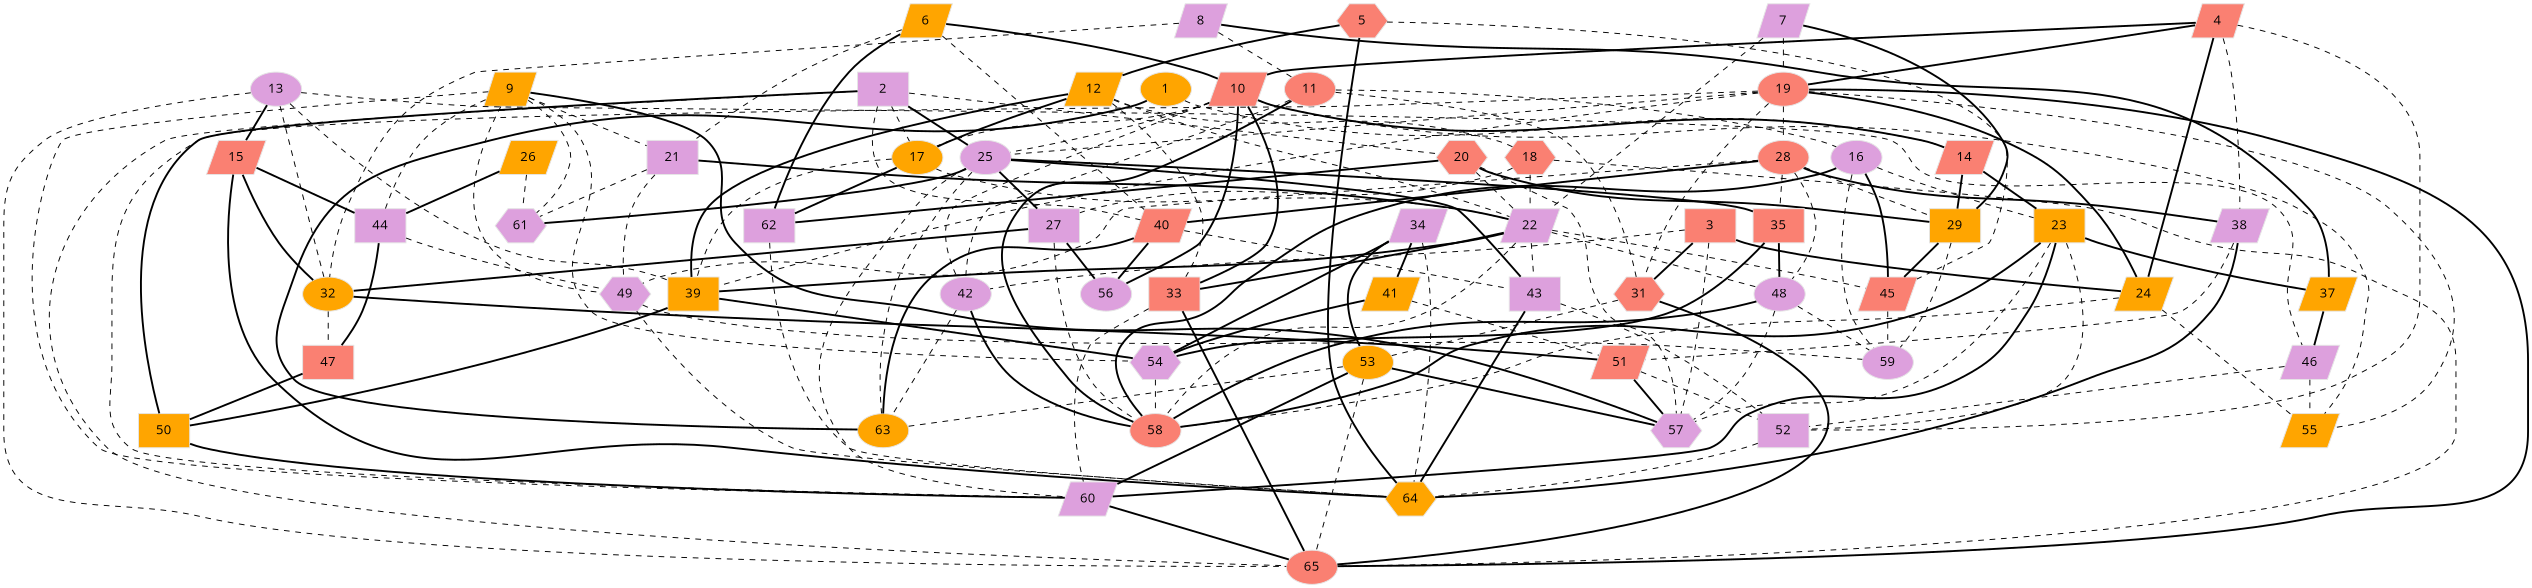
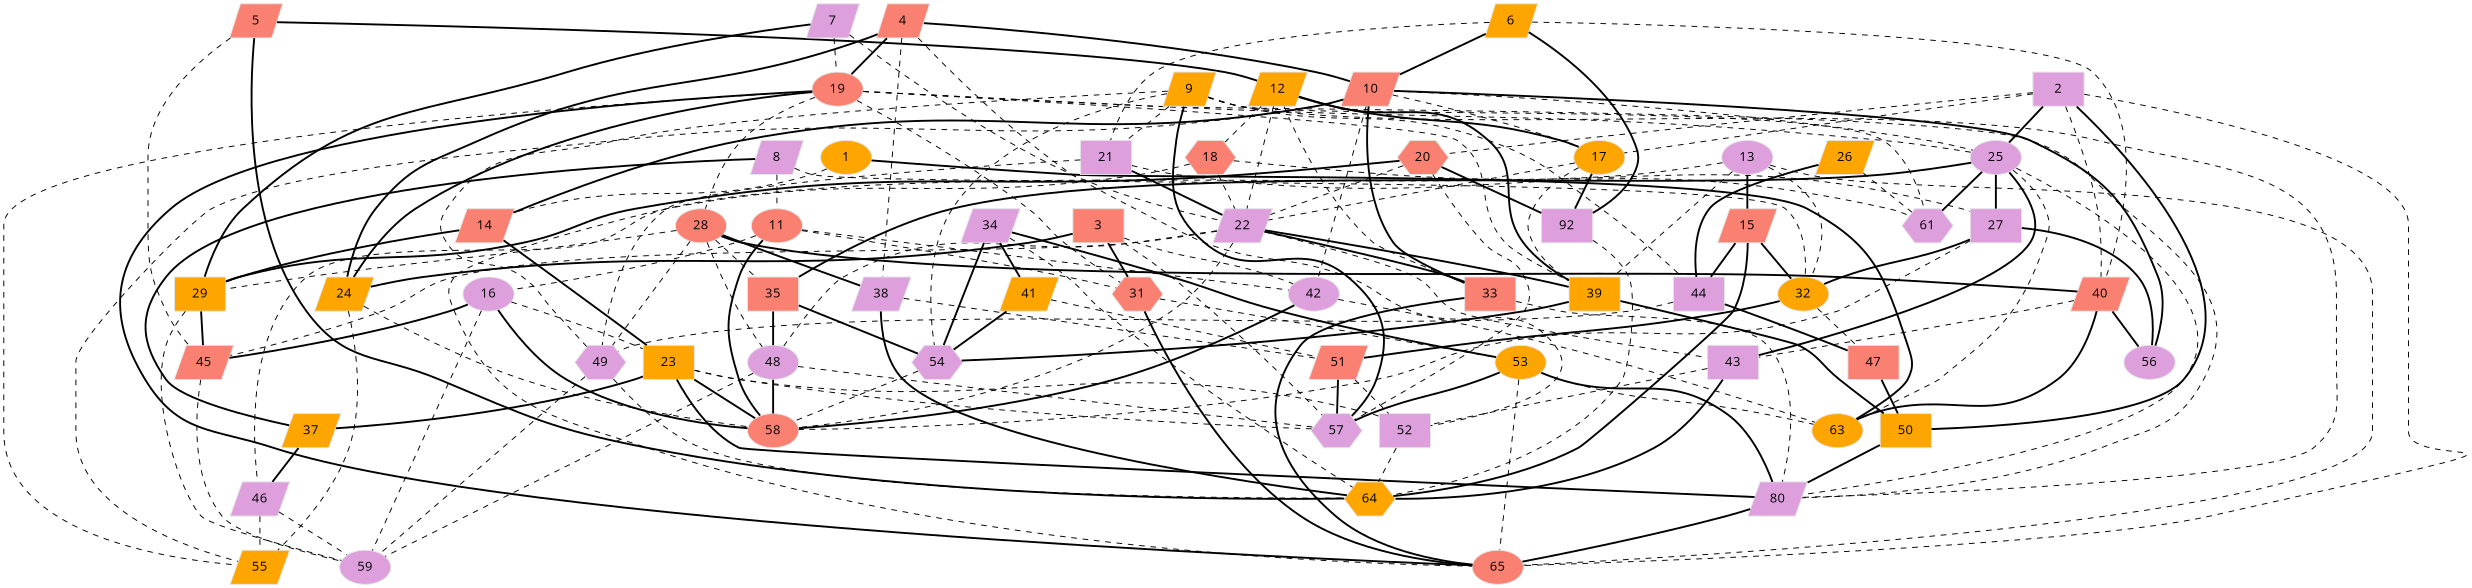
(1362, 21) -> (256, 21)
(769, 226) -> (1567, 226)
(2059, 395) -> (313, 533)
(1088, 499) -> (1778, 499)
